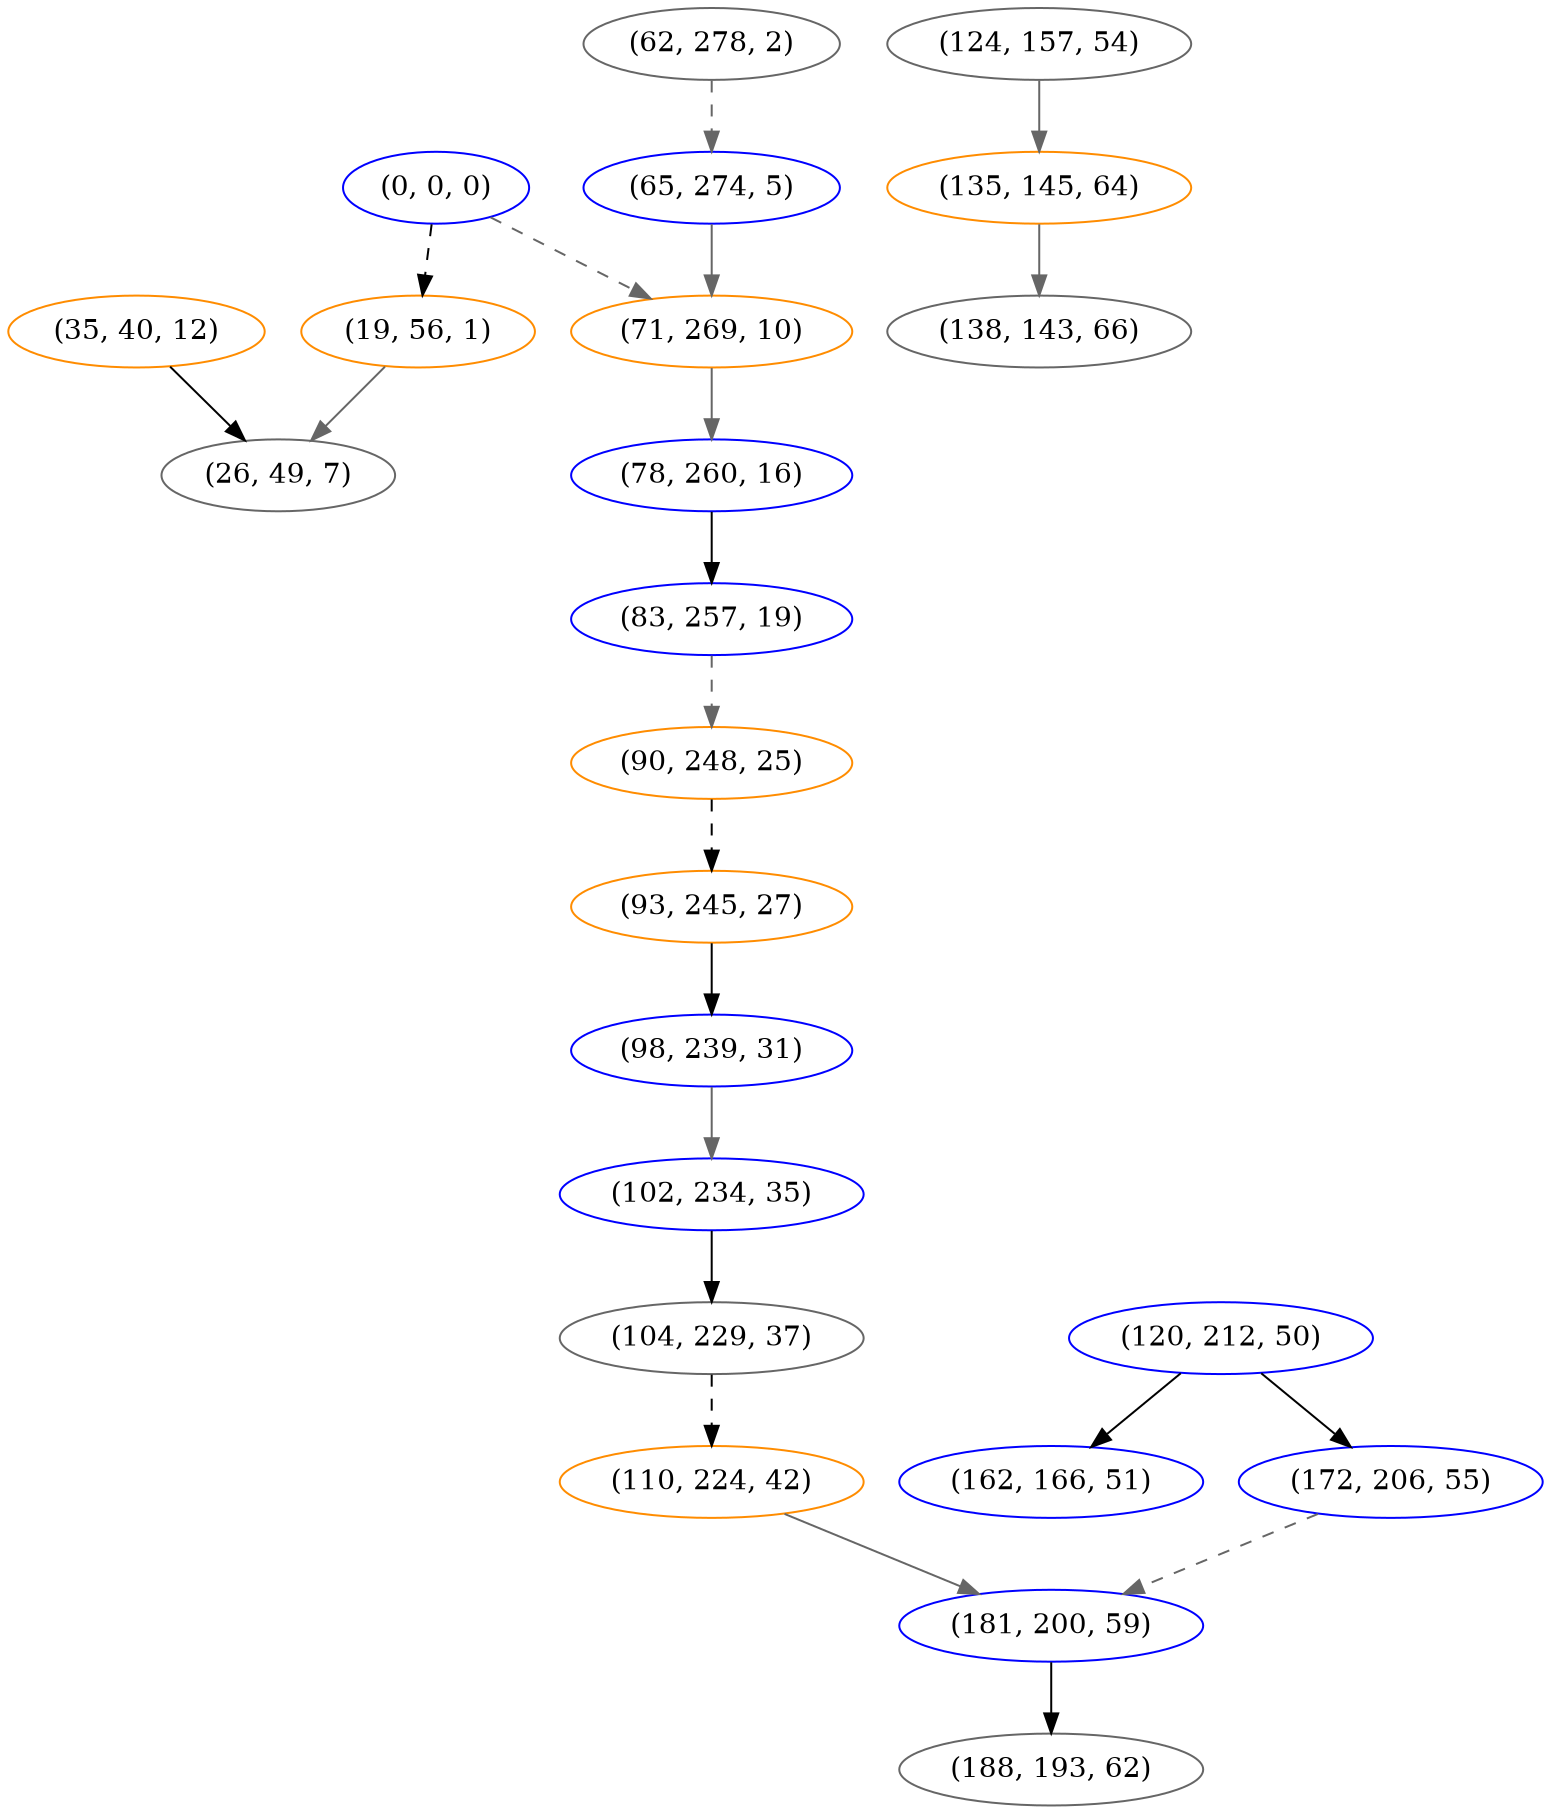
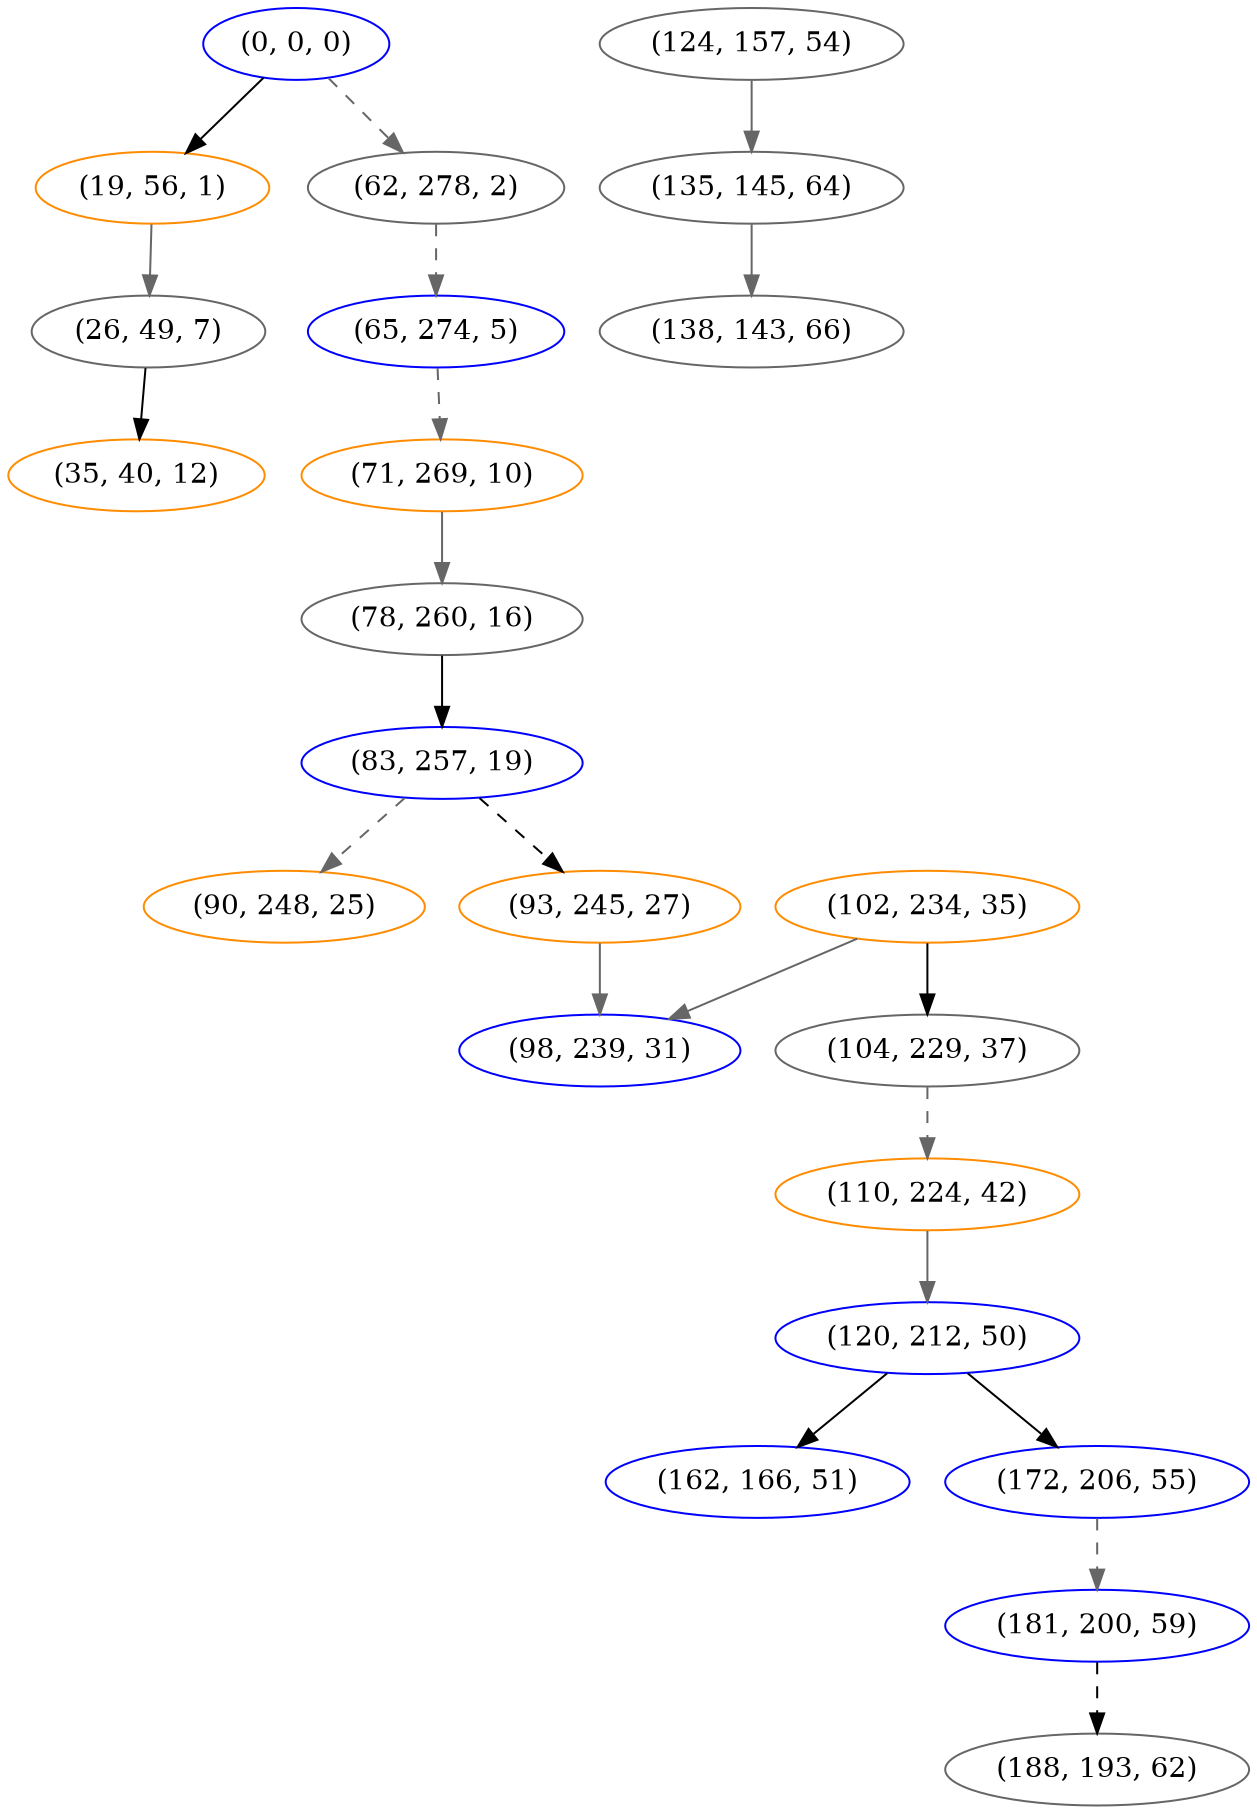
(1039, 188) -> (752, 188)
(428, 250) -> (232, 108)
(712, 250) -> (439, 394)
(562, 253) -> (359, 108)
(200, 396) -> (143, 394)
(712, 475) -> (442, 619)
(712, 825) -> (513, 828)
(712, 969) -> (600, 969)
(712, 1113) -> (772, 975)
(712, 1194) -> (927, 907)
(712, 1400) -> (927, 1113)
(872, 1550) -> (927, 1256)
(1051, 1688) -> (1097, 1688)
